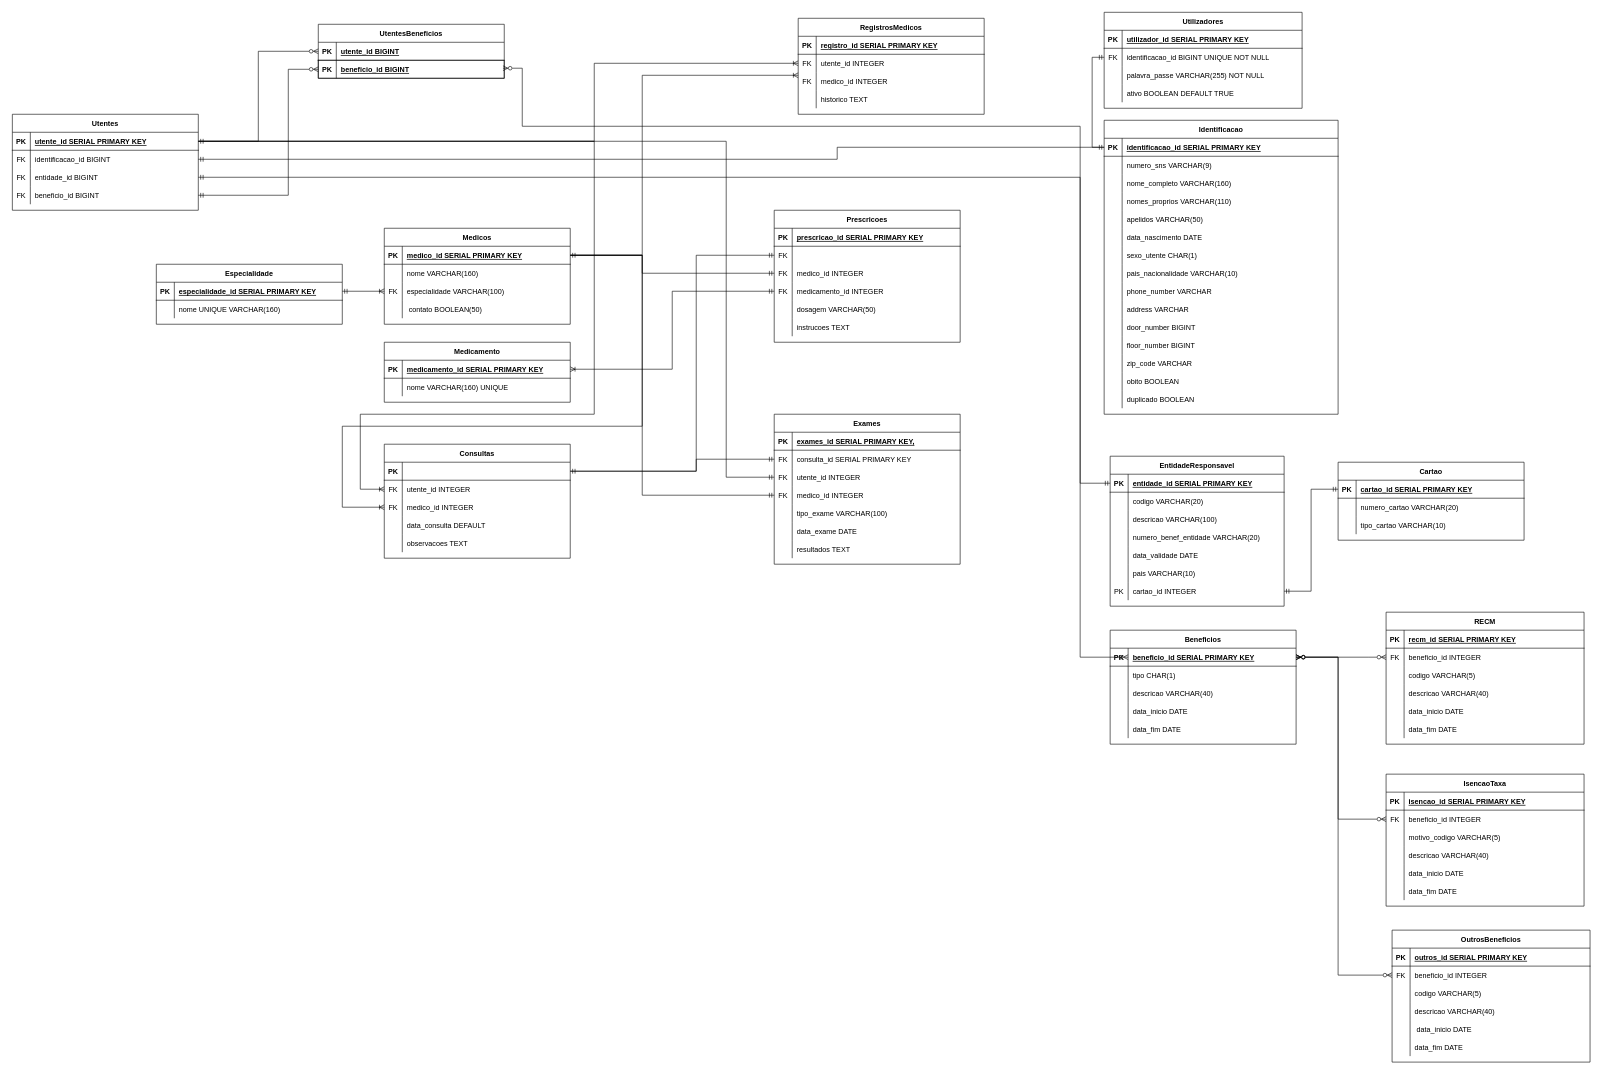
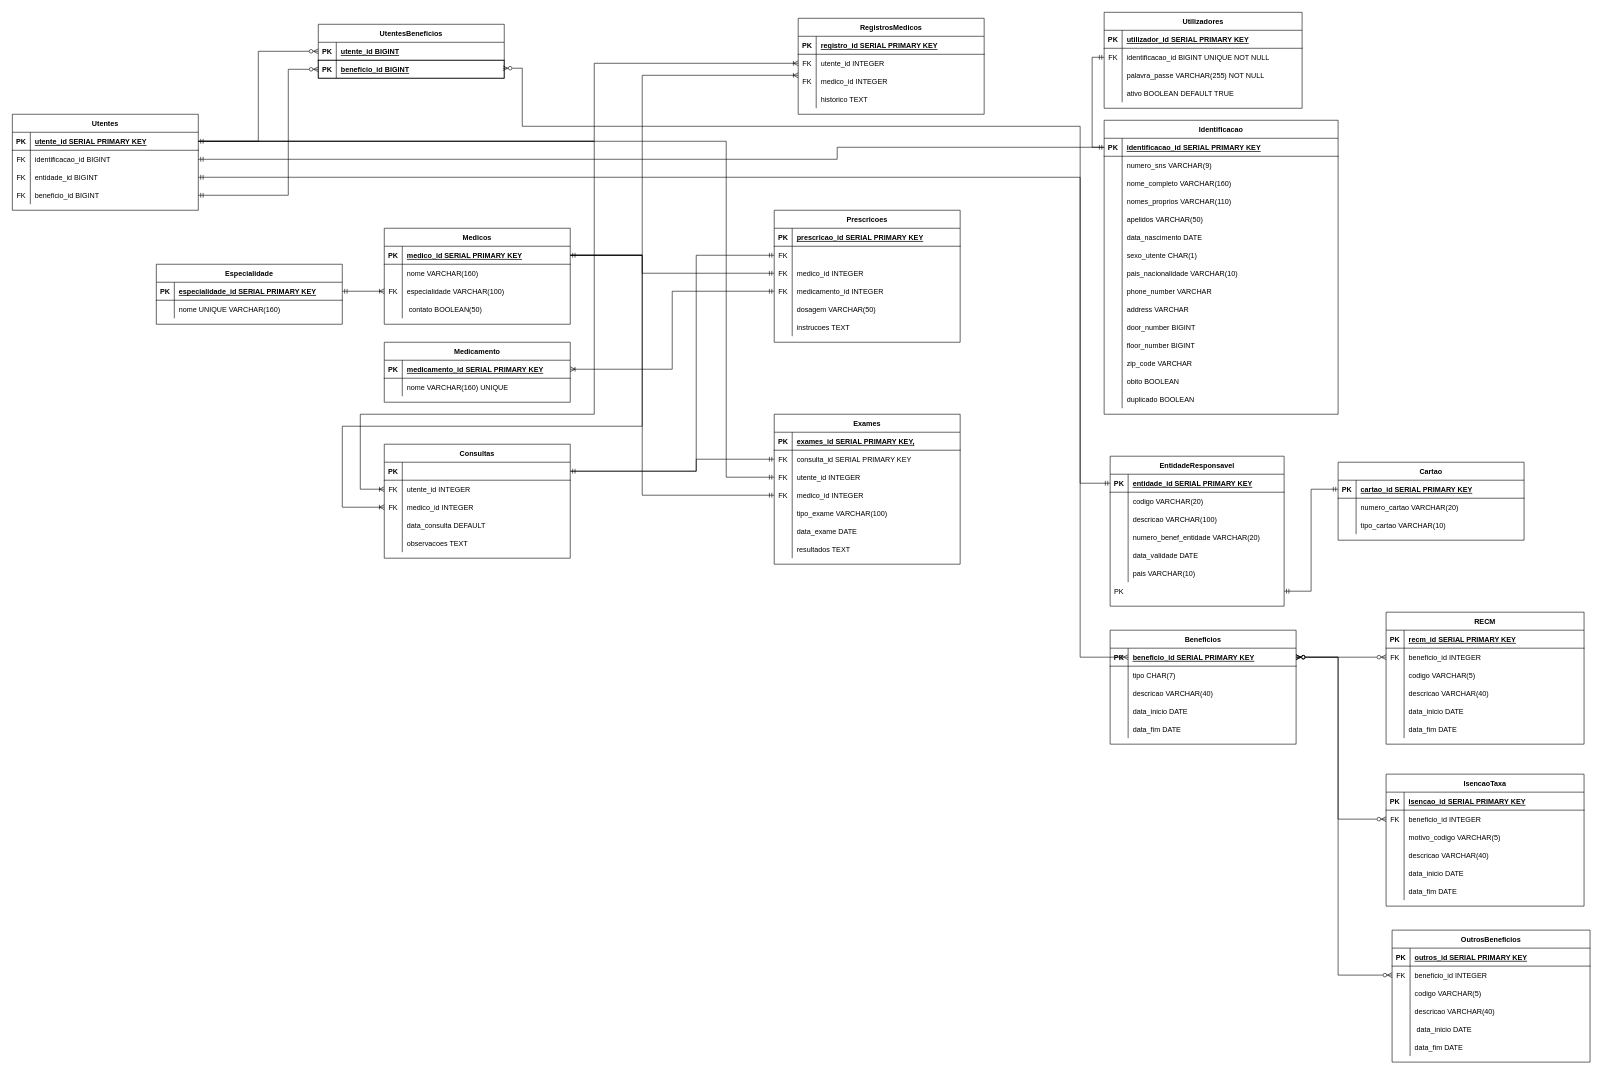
(1206, 591) -> none
(1155, 676) -> (1155, 676)
